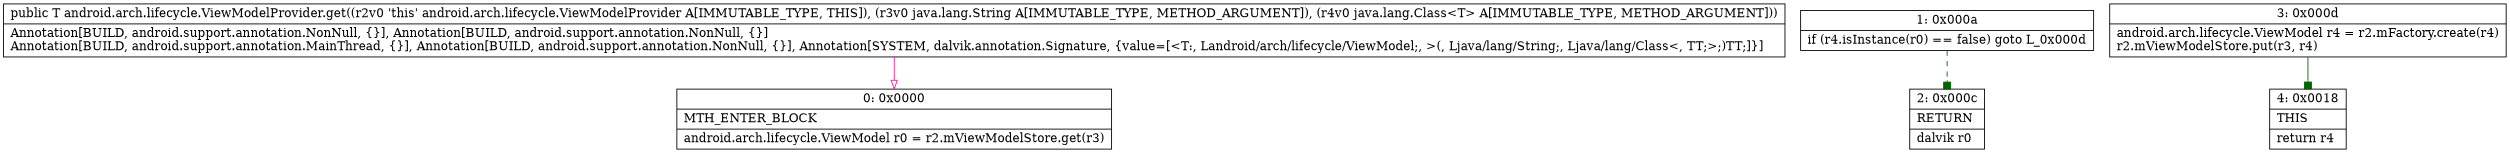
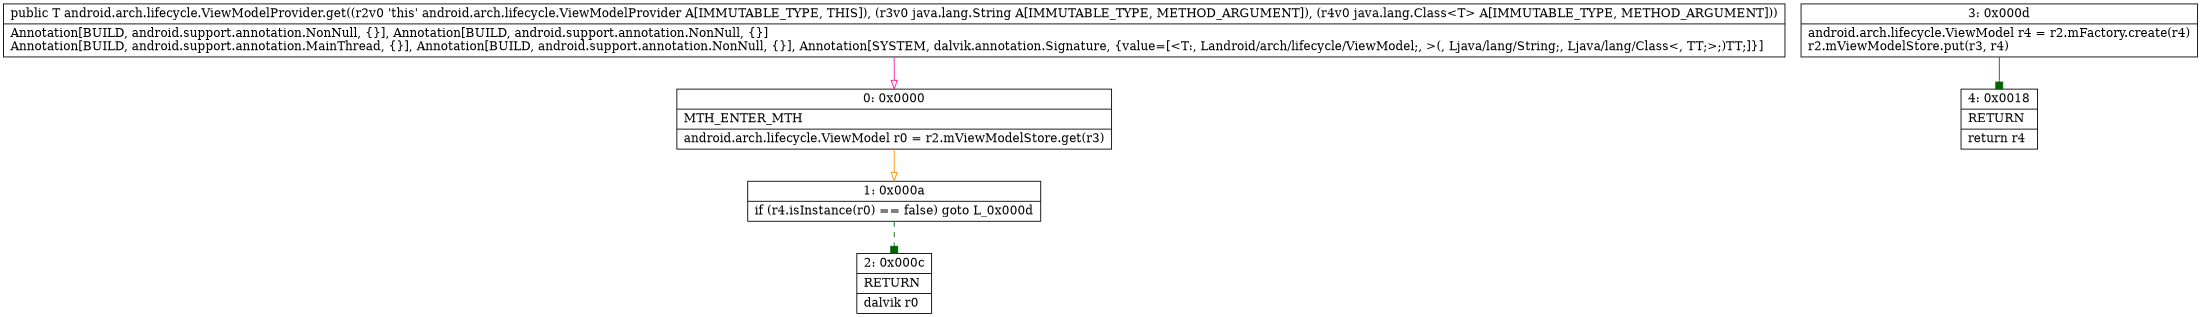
(751, 119) -> (743, 119)
(2293, 119) -> (1996, 119)
none -> (894, 161)
